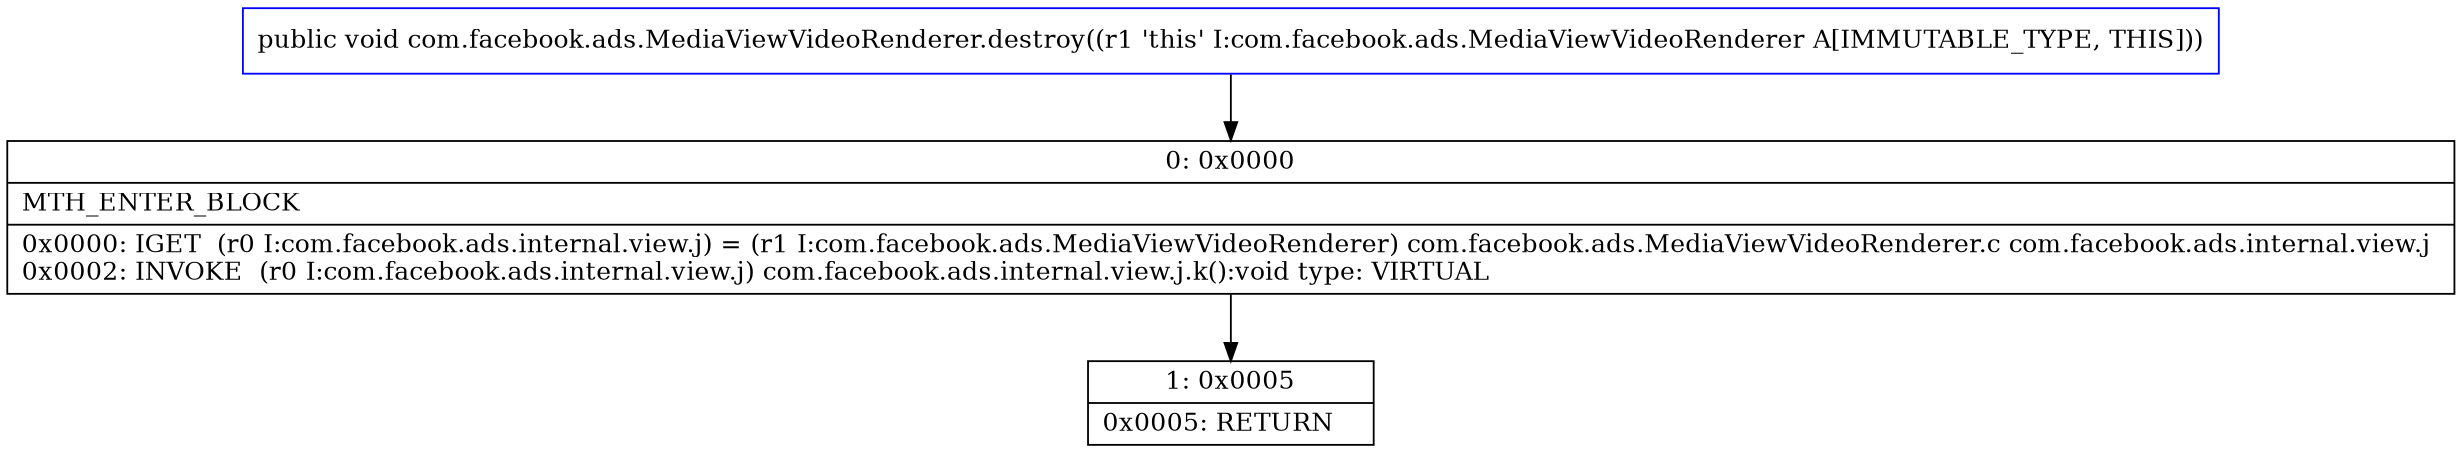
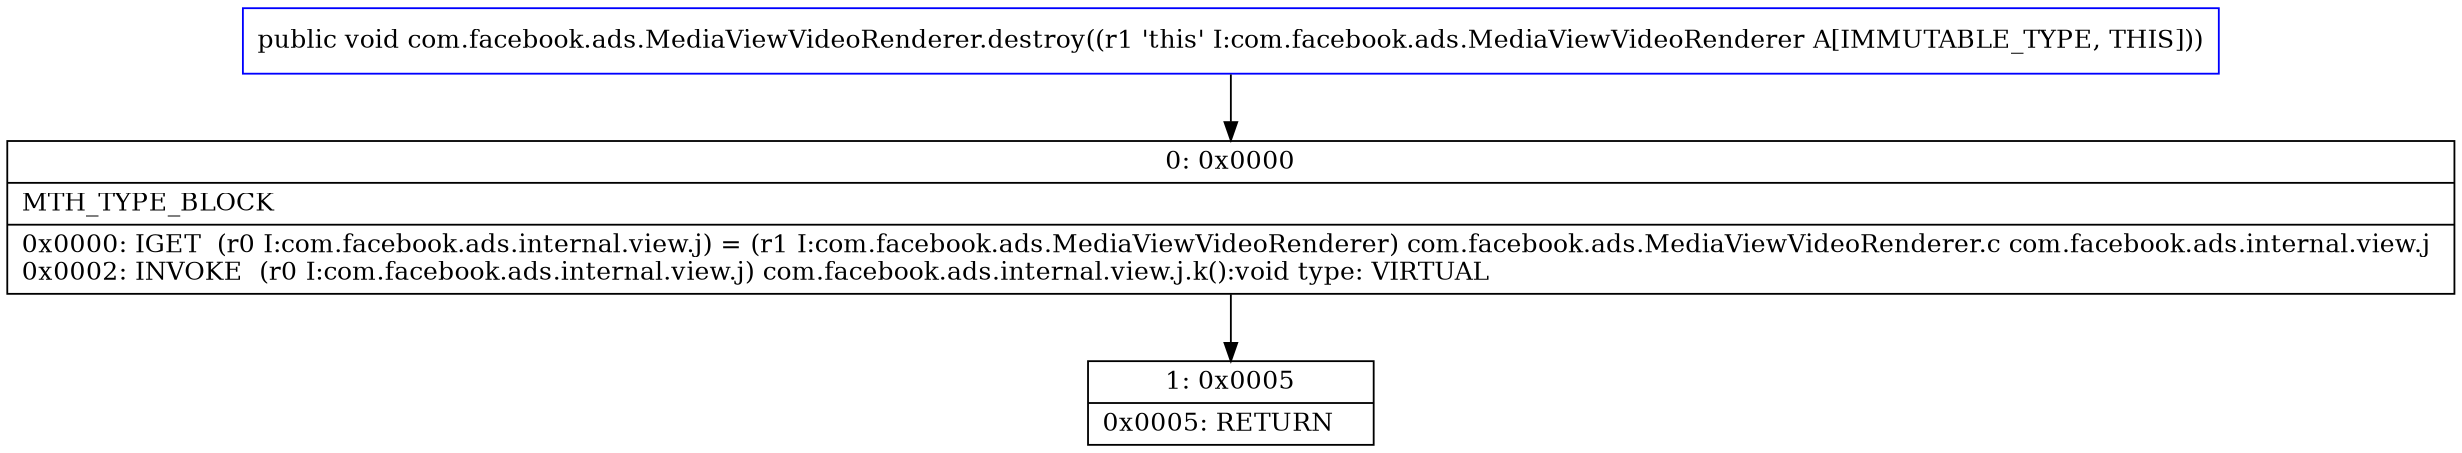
(162, 203) -> (148, 203)
